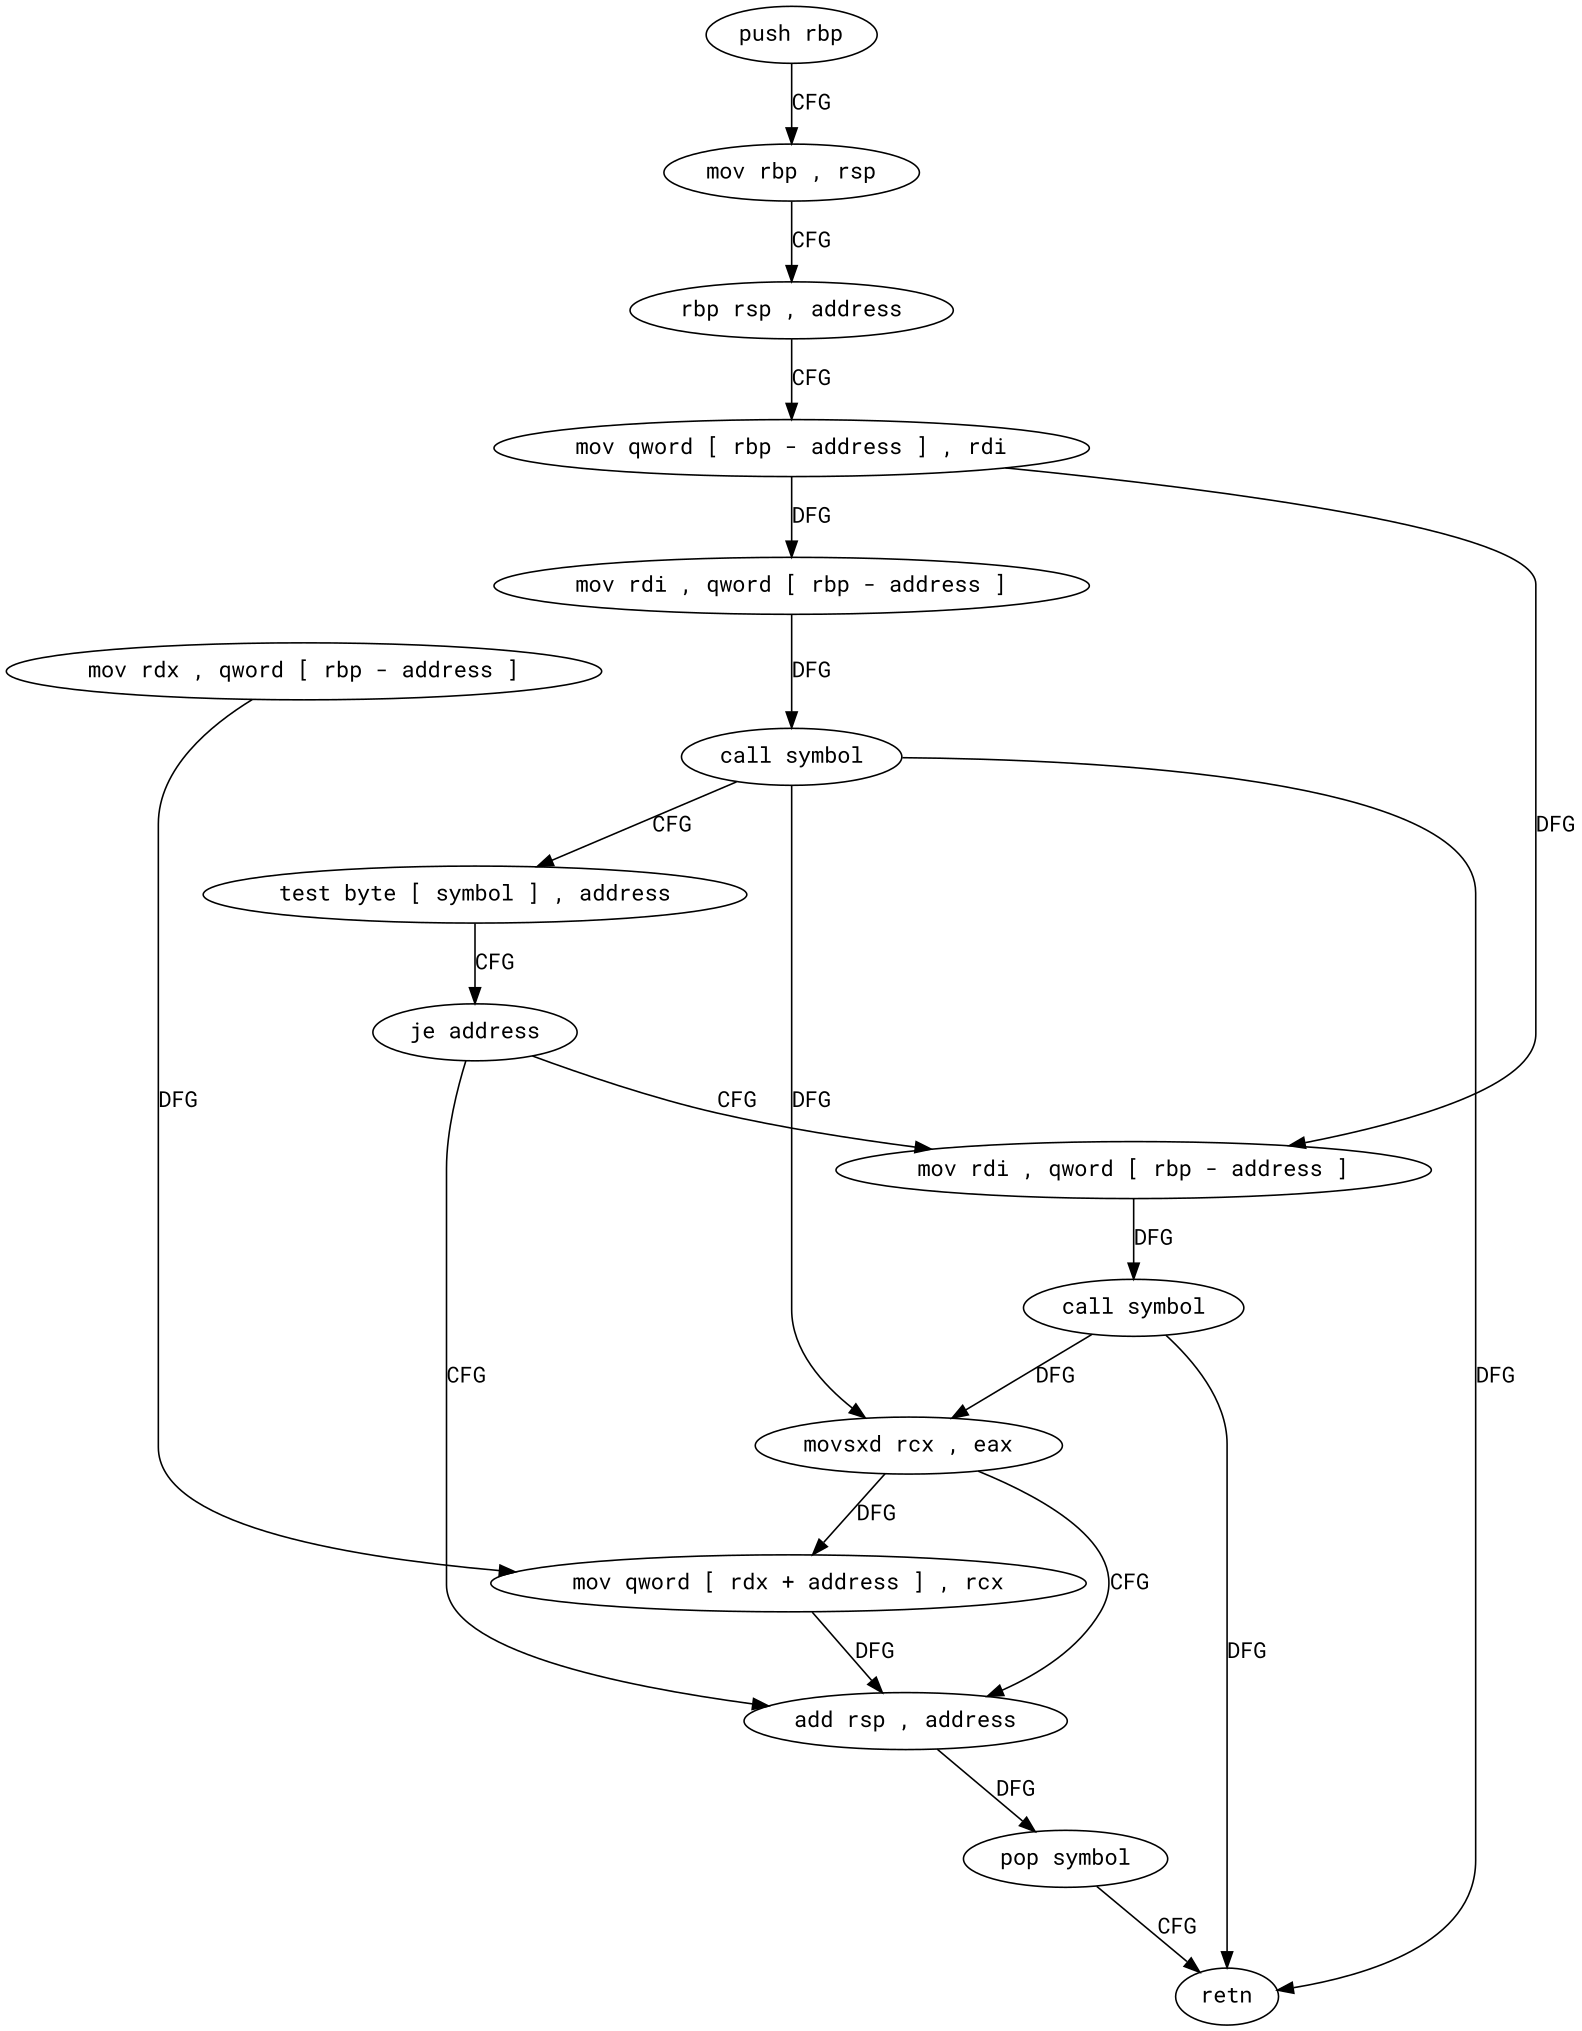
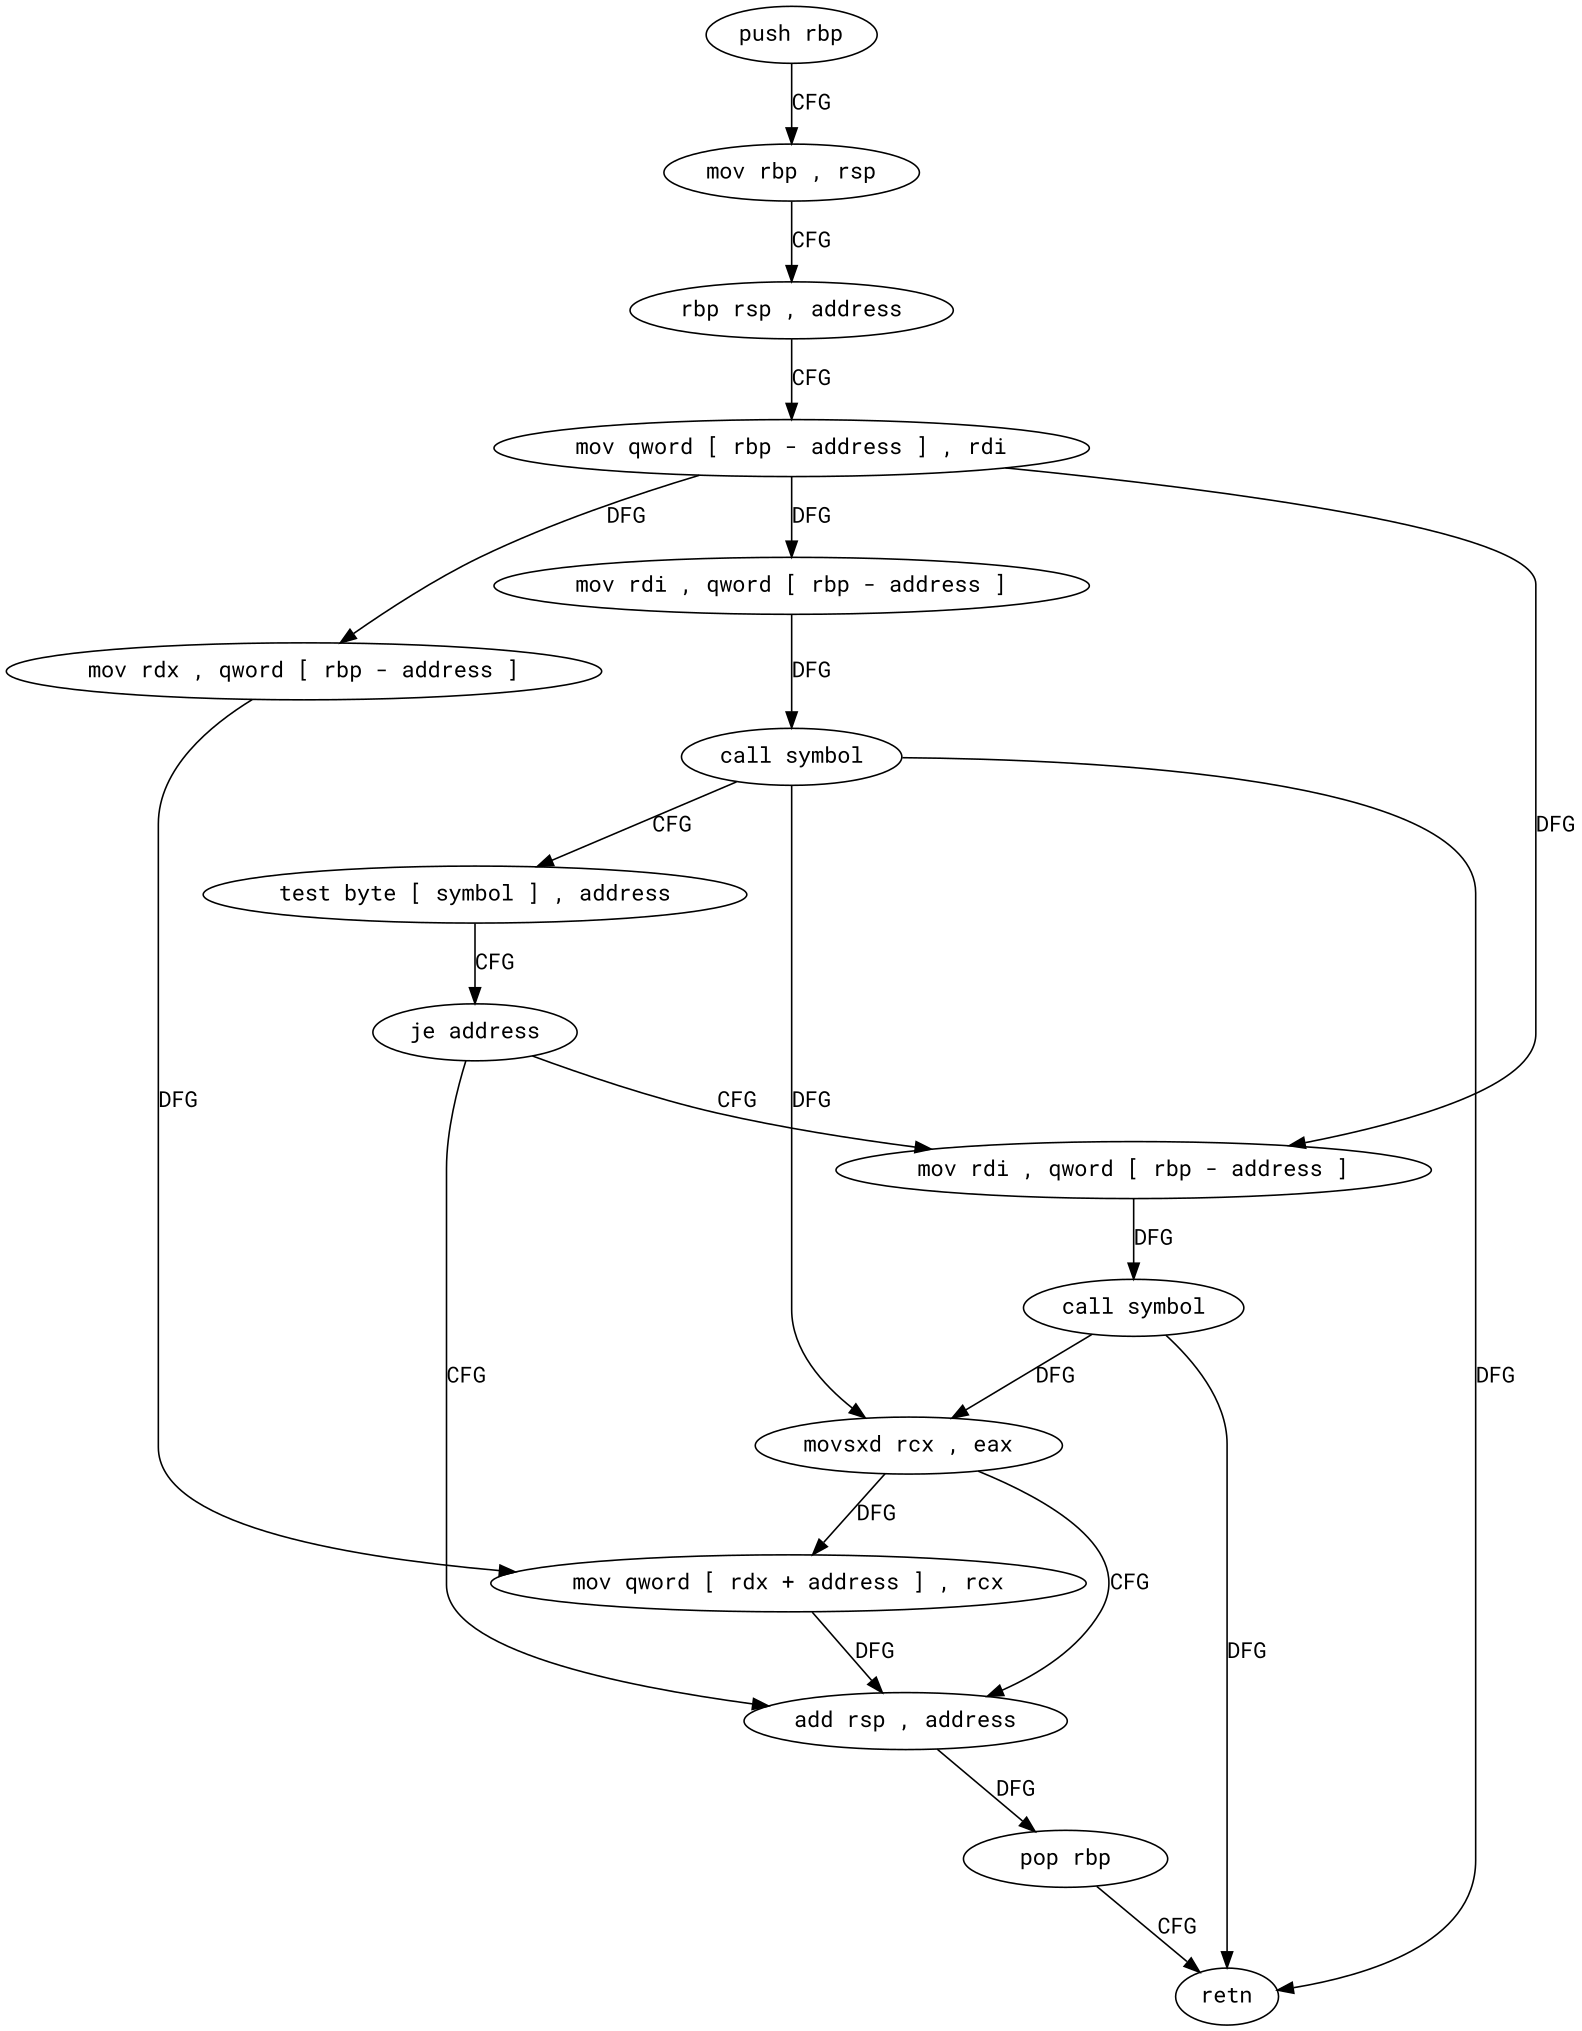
none -> (519, 539)
(1066, 1859) -> (1066, 1859)
